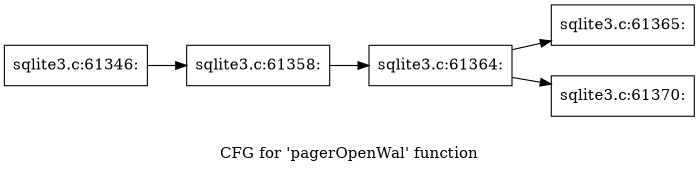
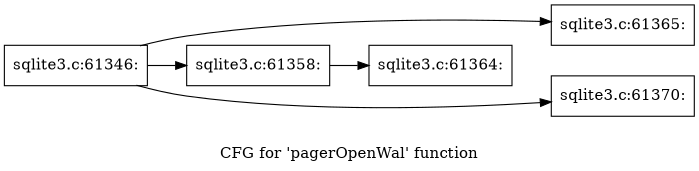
(526, 47) -> (339, 23)
(526, 80) -> (338, 107)
